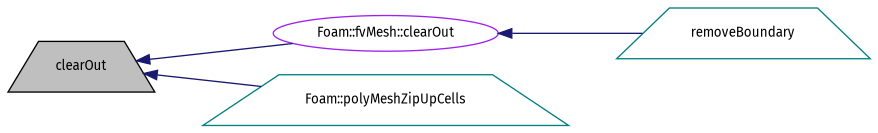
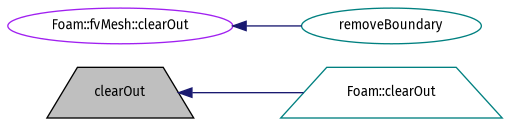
(743, 33) -> (391, 26)
(221, 51) -> none
(386, 100) -> (391, 93)
